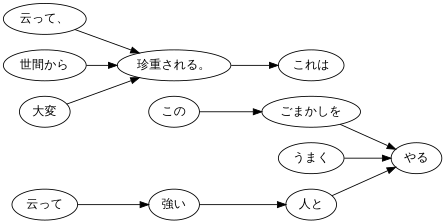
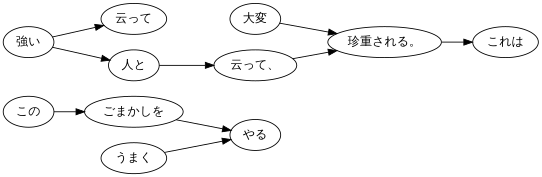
(45, 65) -> none
(360, 183) -> (182, 65)
(109, 205) -> (74, 32)
